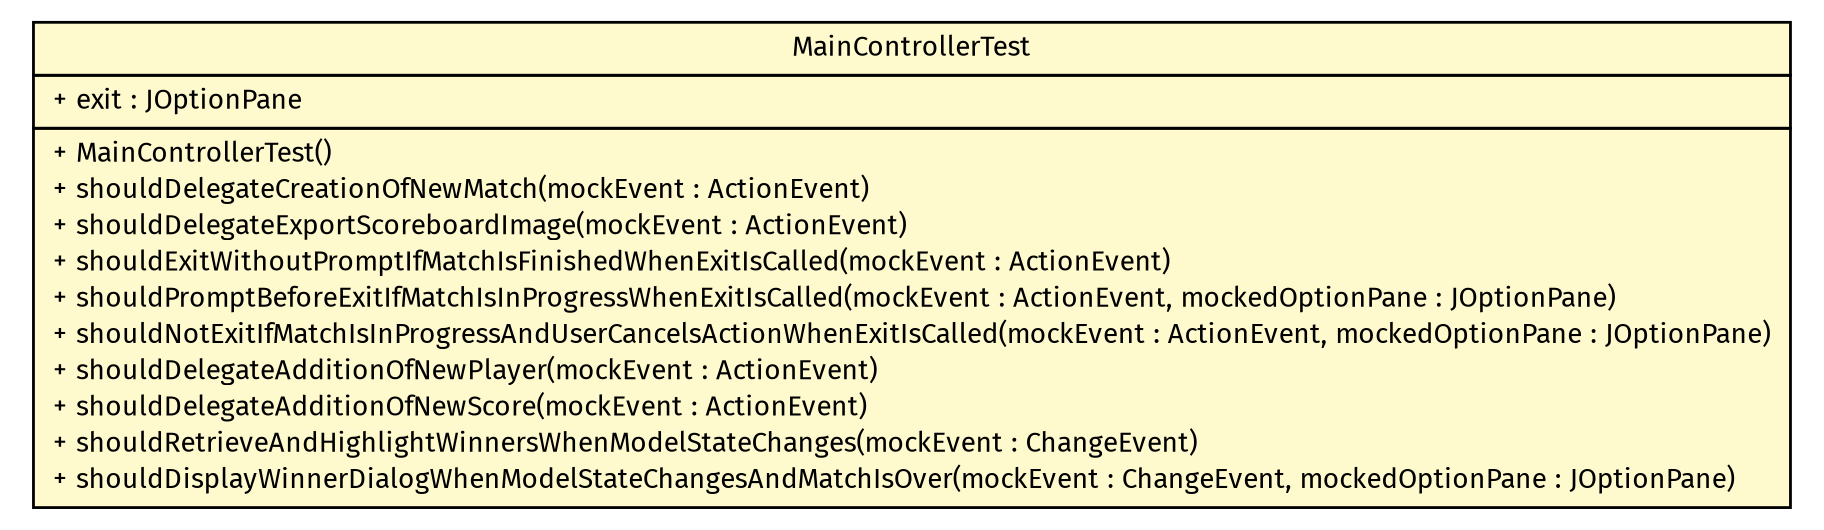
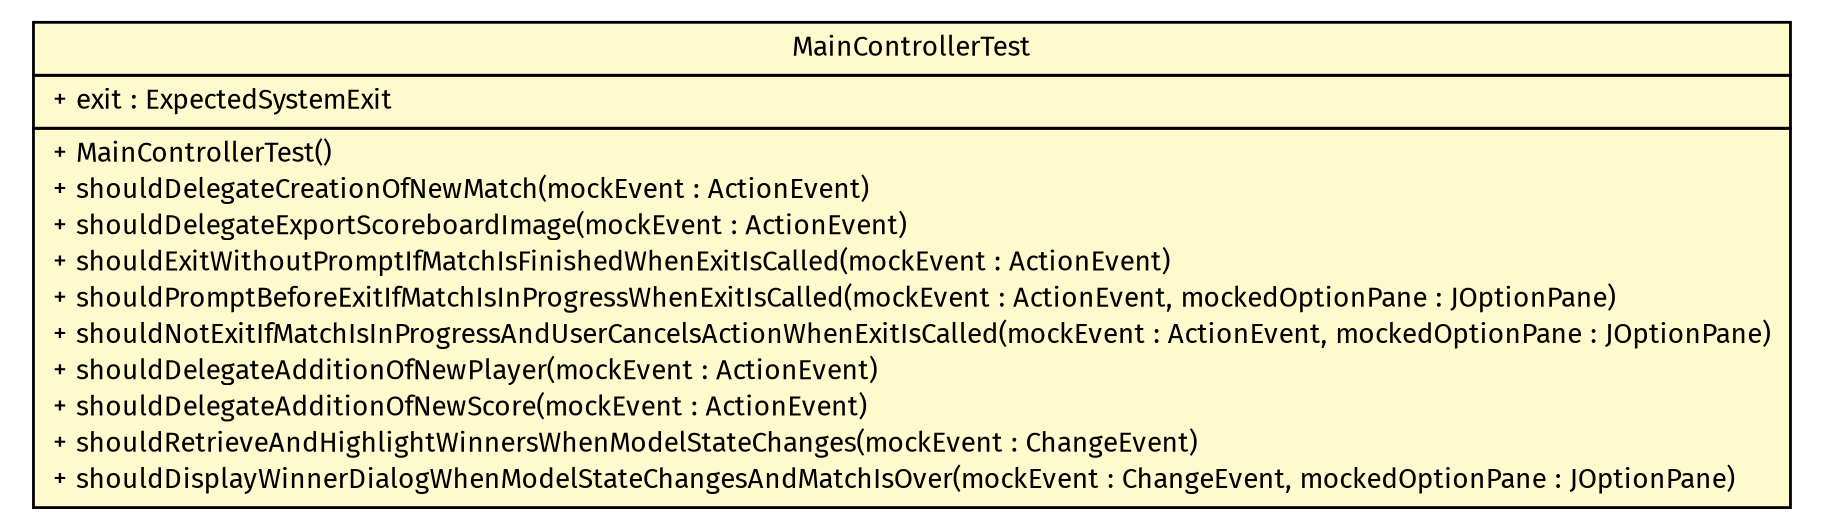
(178, 100) -> (223, 100)
